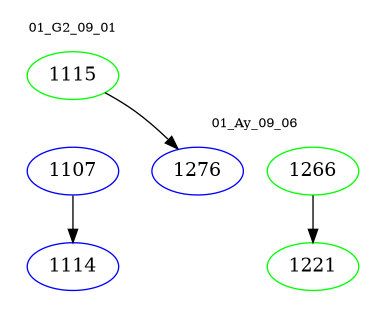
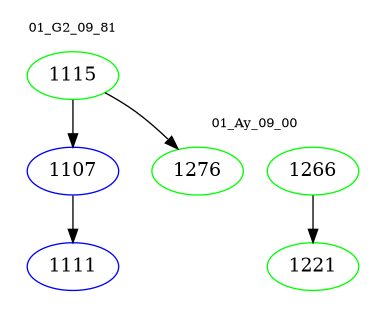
(73, 29) -> (73, 29)
none -> (73, 117)
(255, 124) -> (255, 124)
(198, 171) -> (198, 171)
(73, 267) -> (73, 267)
